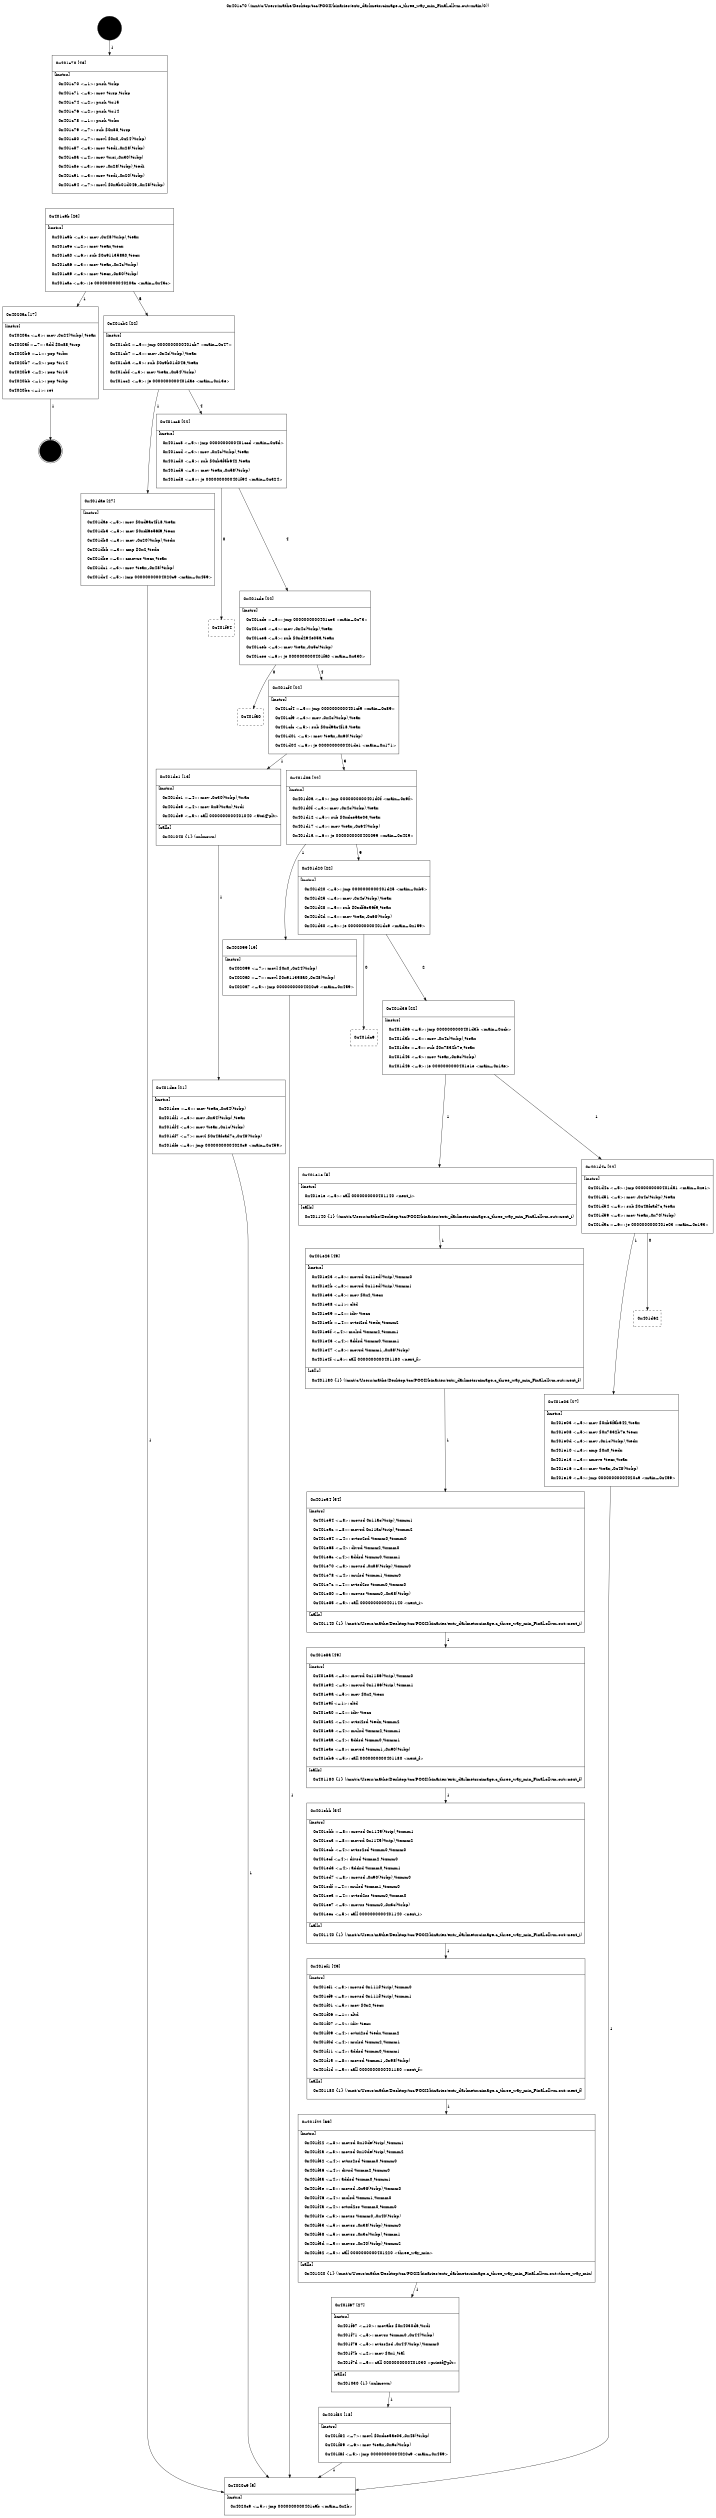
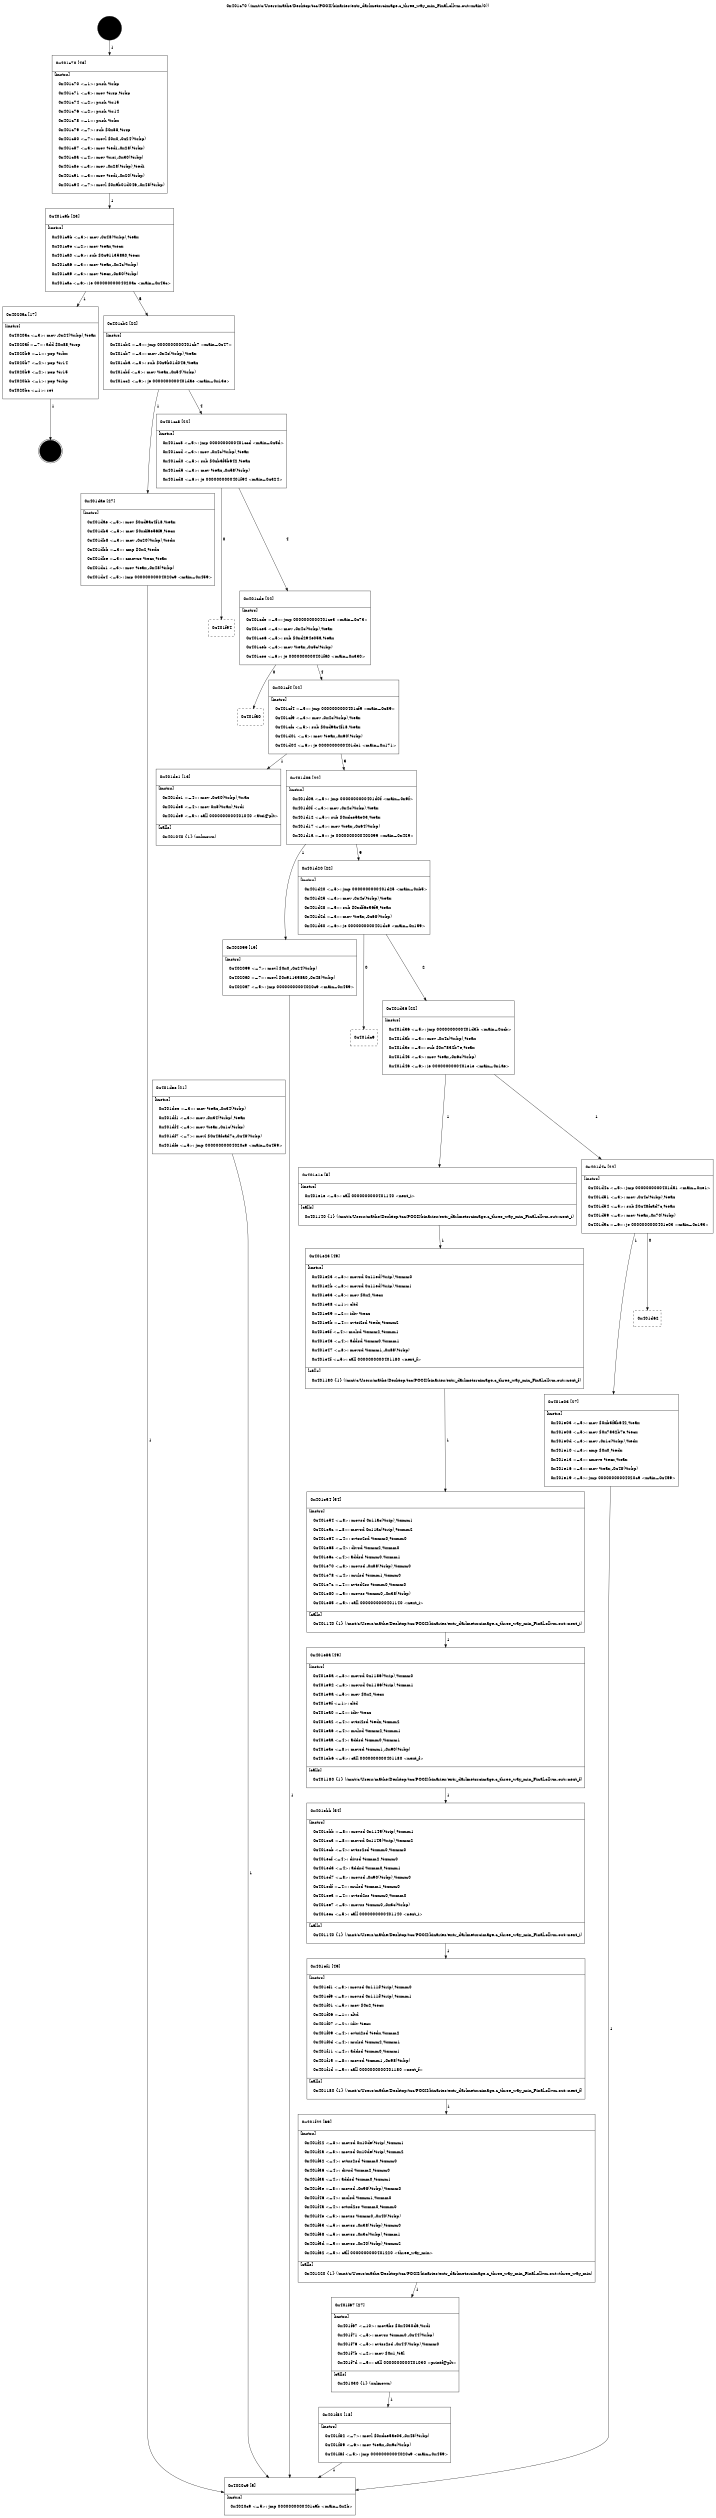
none -> (110, 199)
(219, 961) -> none
